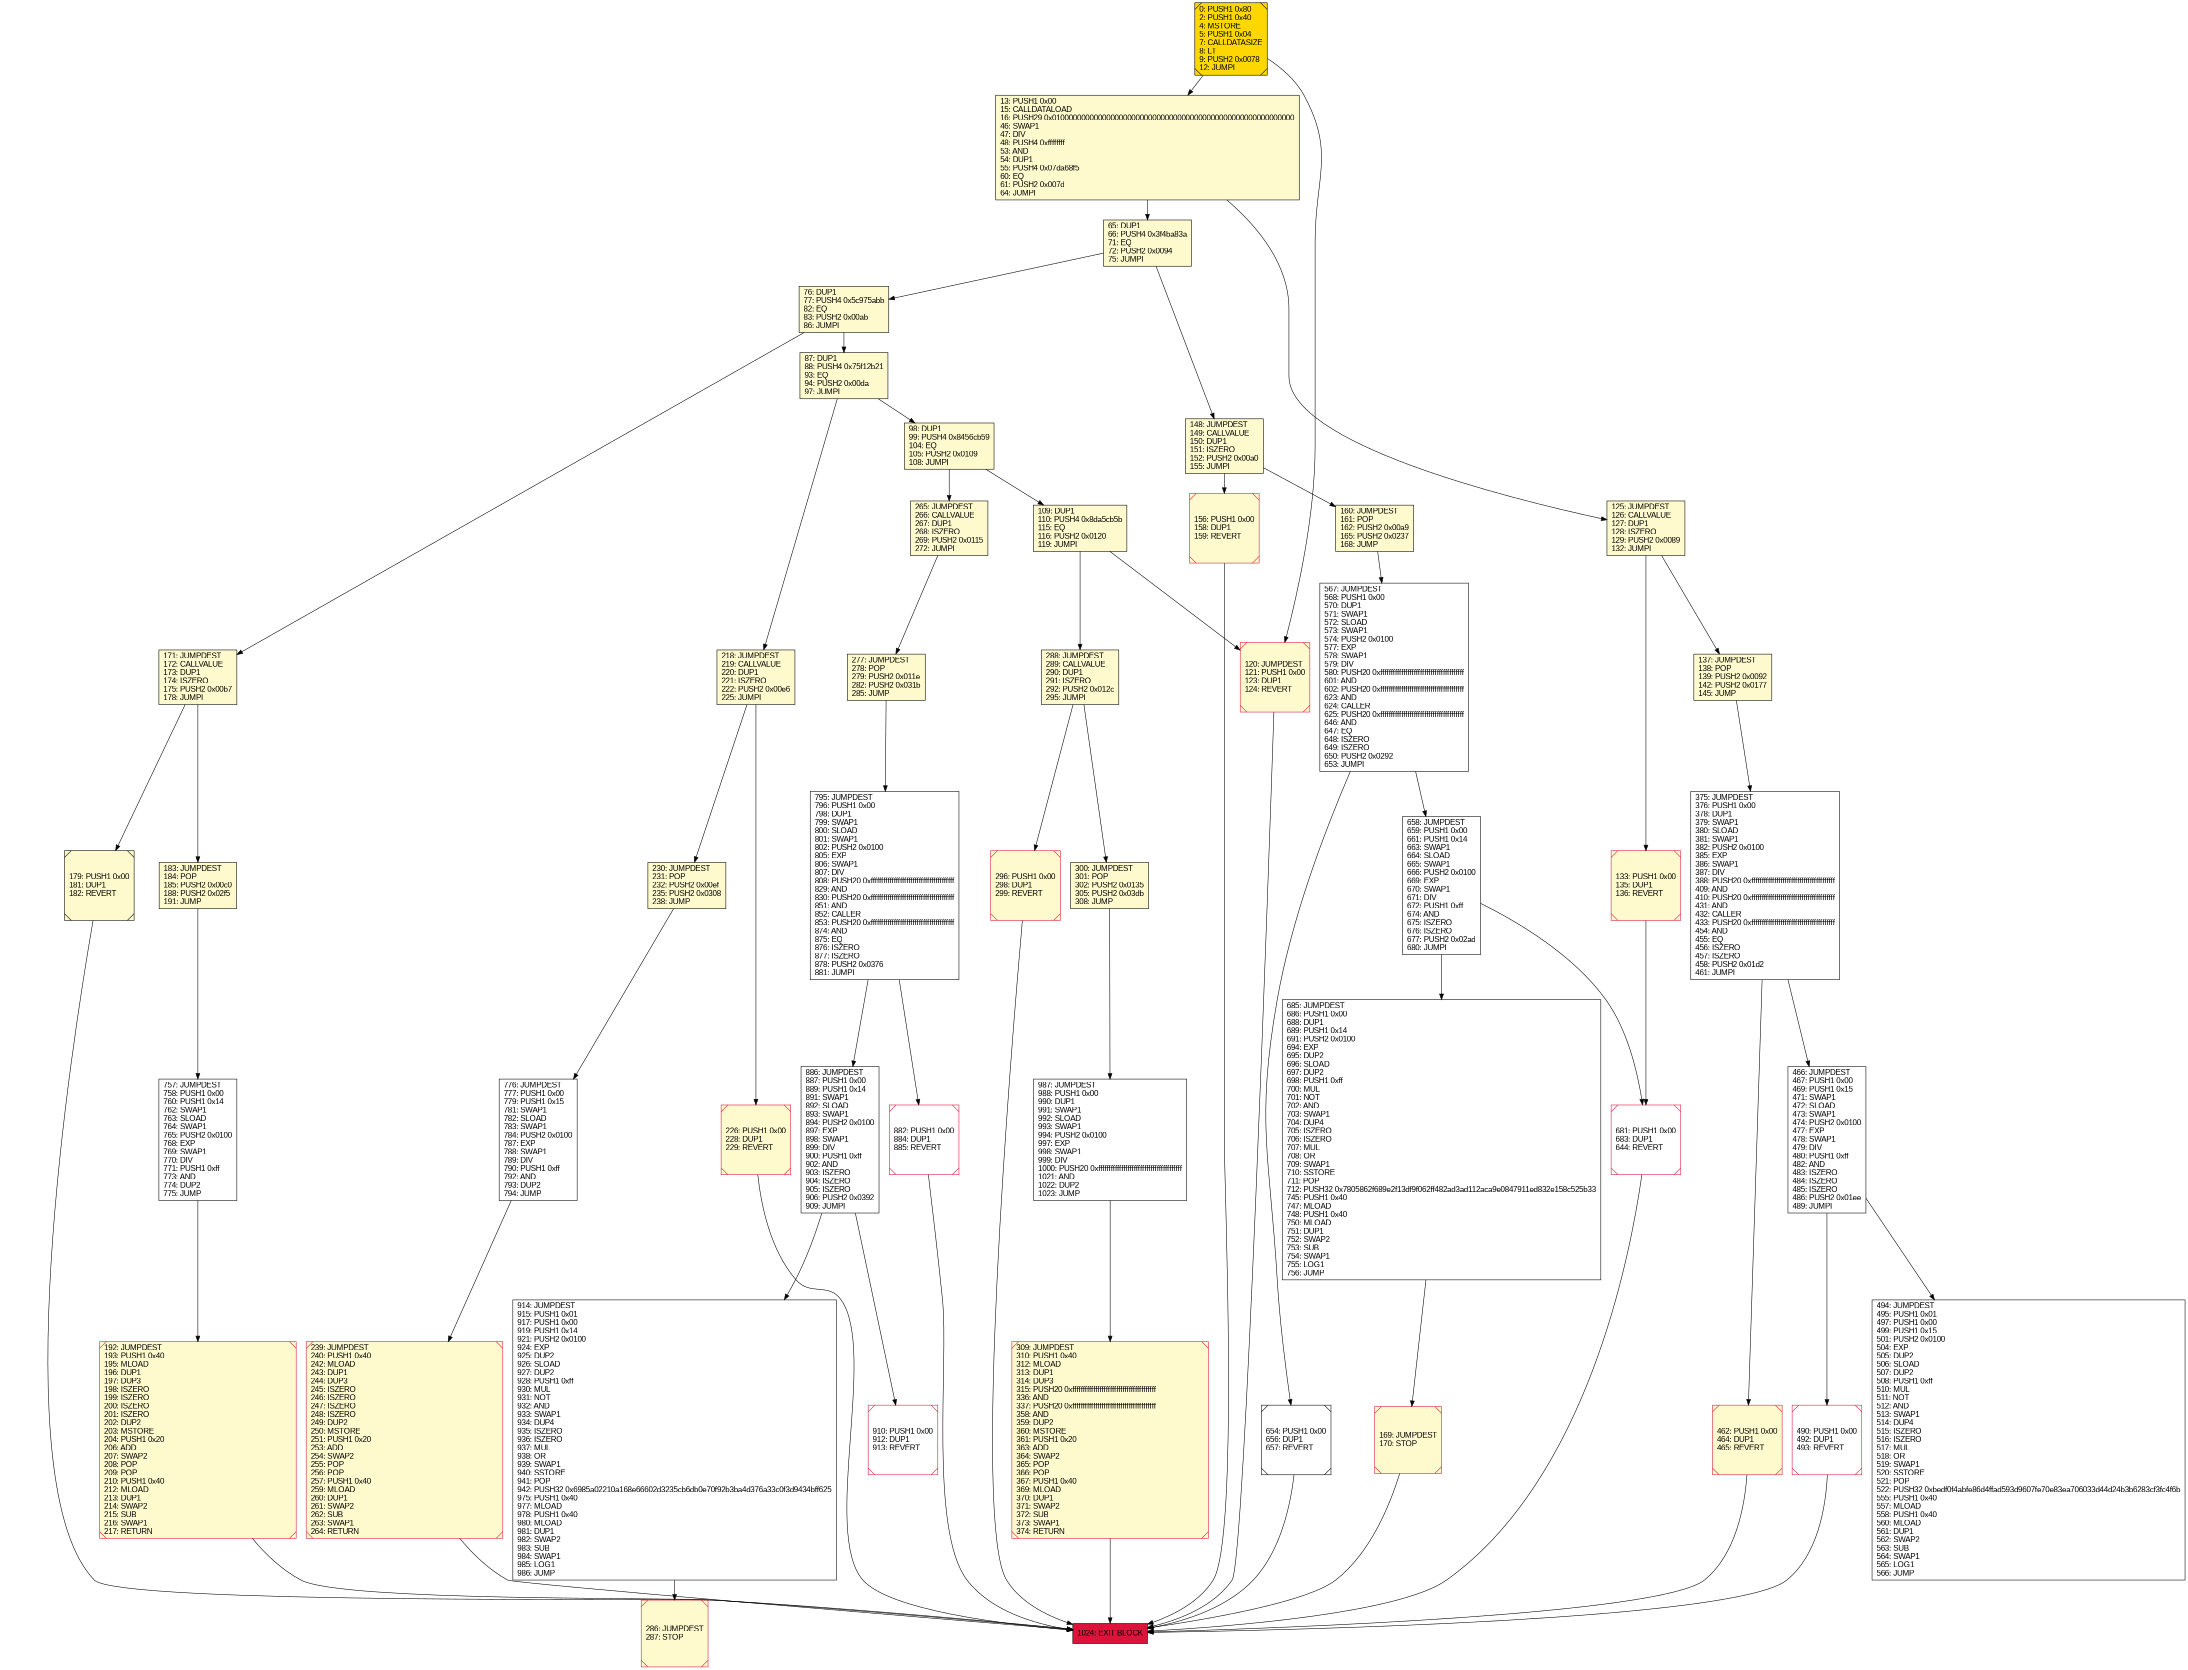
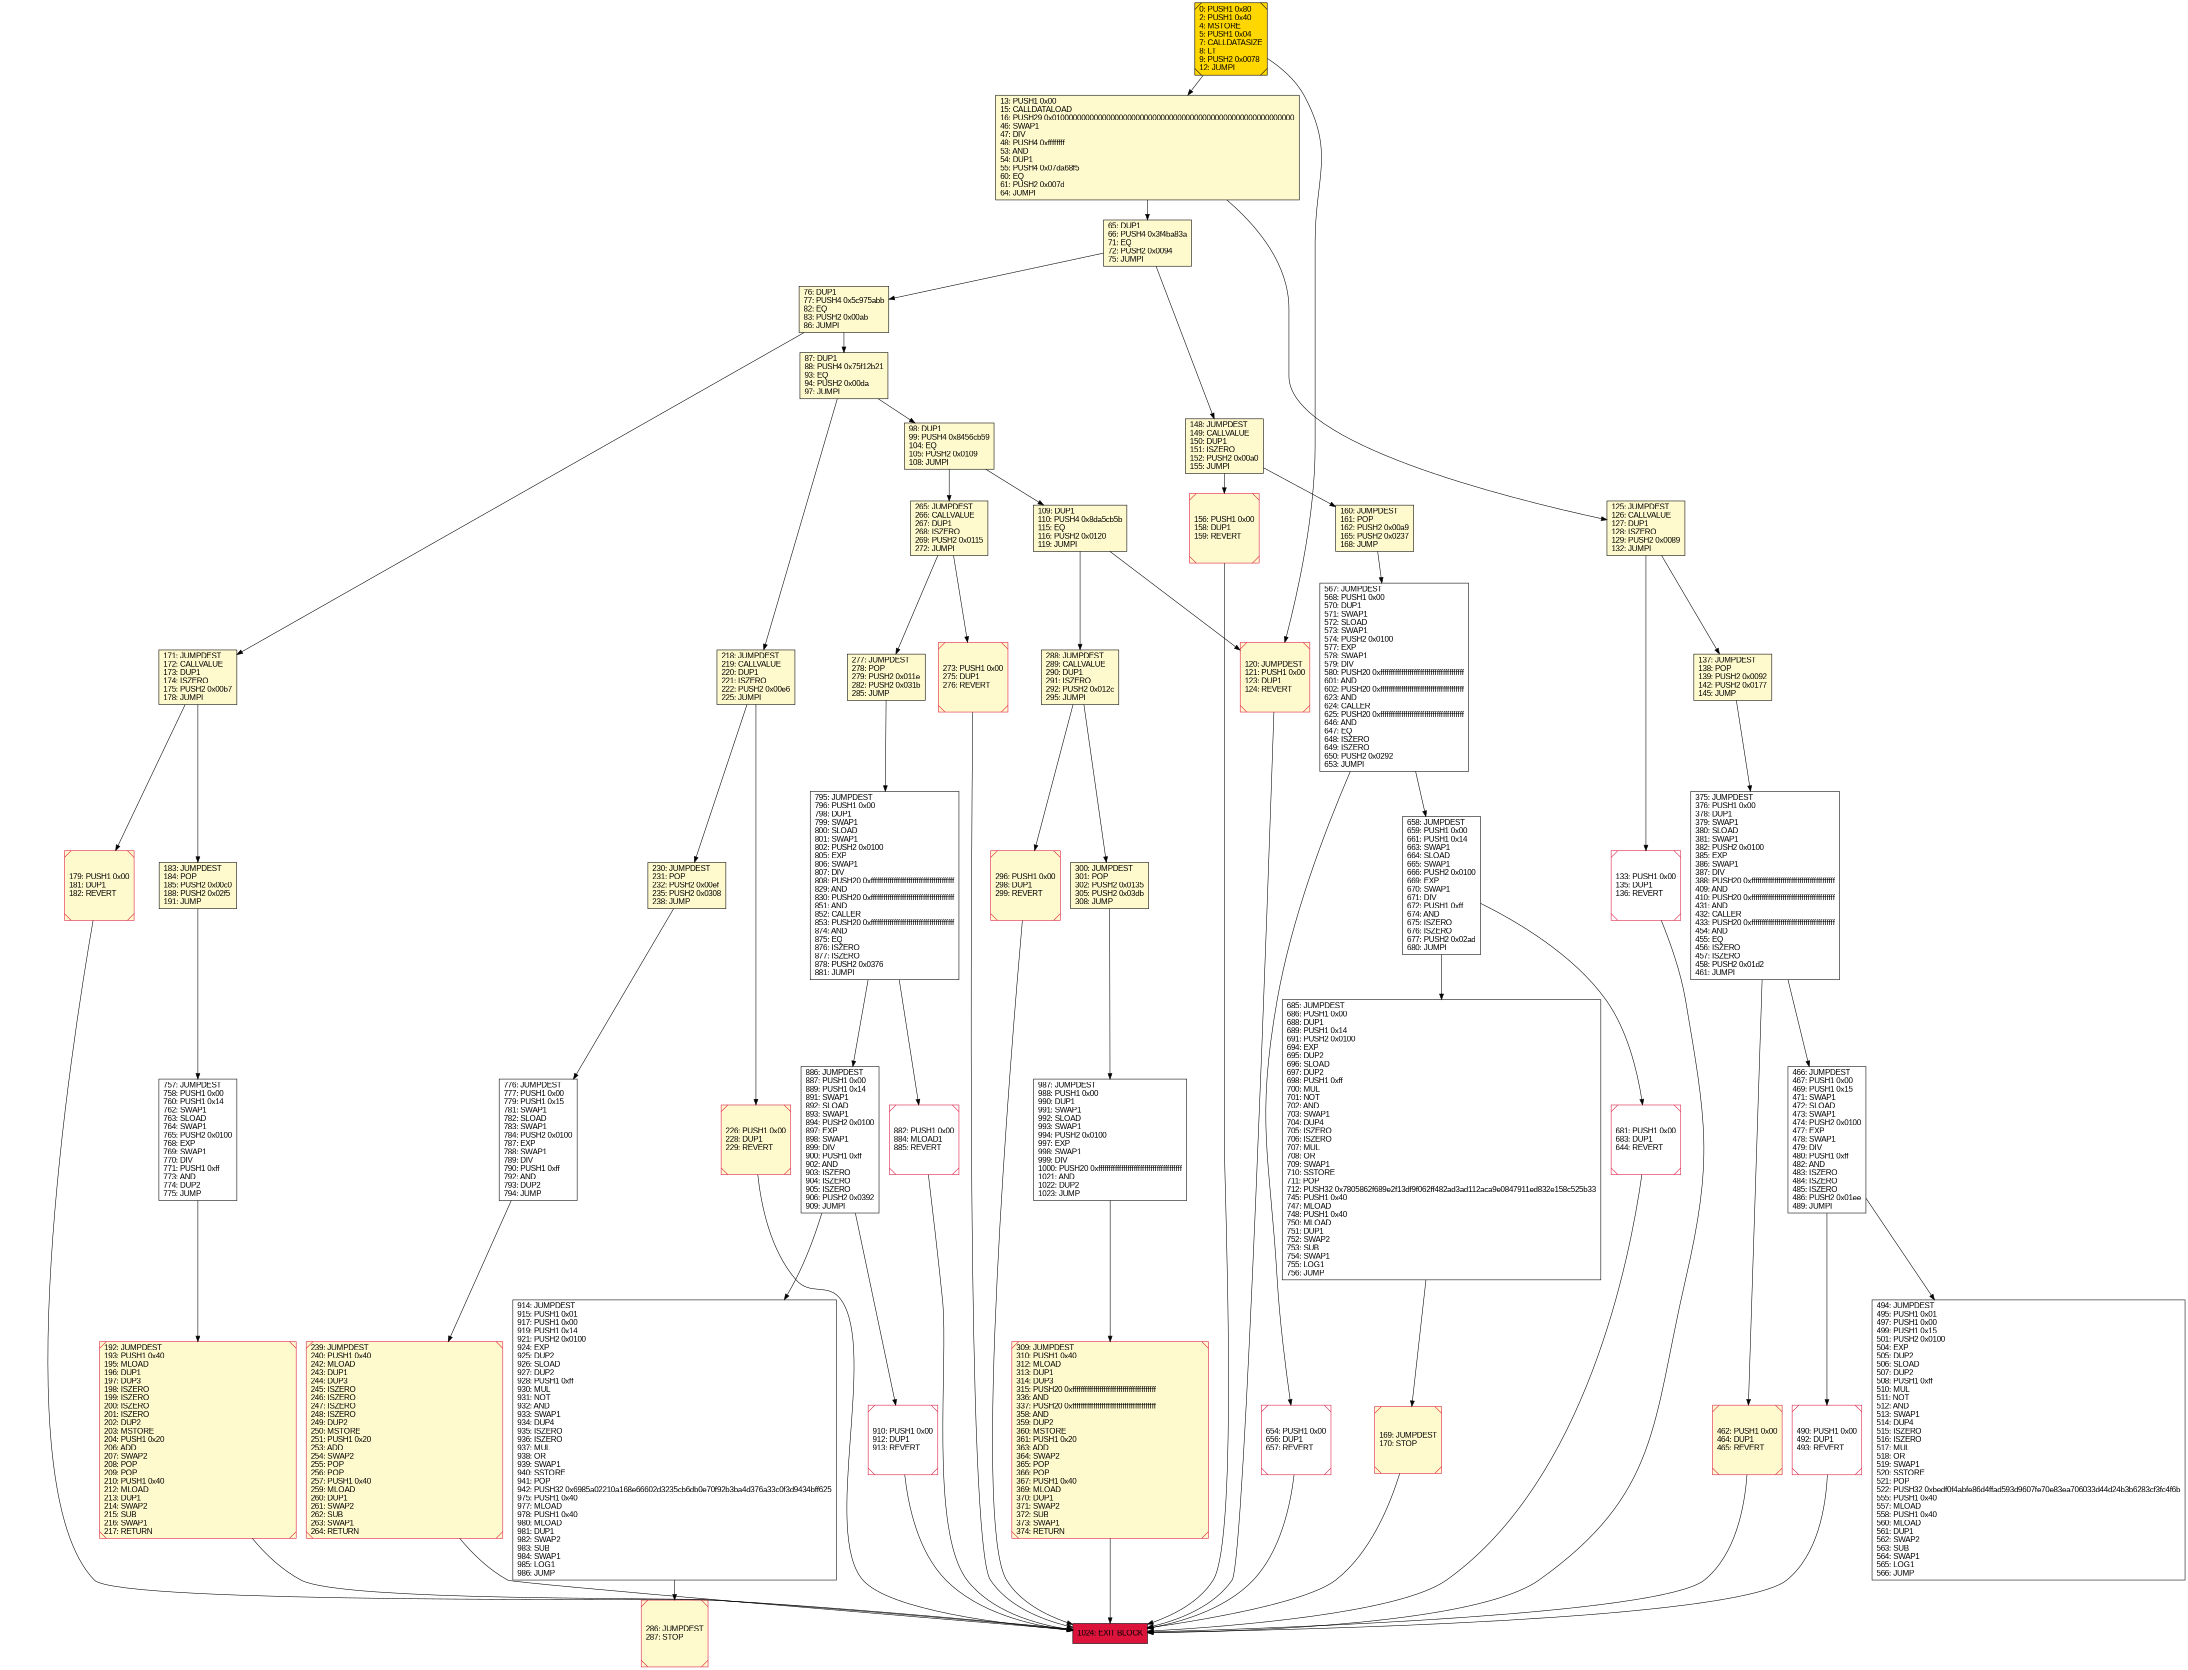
none -> (973, 677)
(99, 886) -> (99, 886)
(1646, 886) -> (1646, 886)
(1646, 1010) -> (1641, 1460)
(924, 1140) -> (924, 1140)
(1296, 1440) -> (1296, 1440)
none -> (953, 1586)
